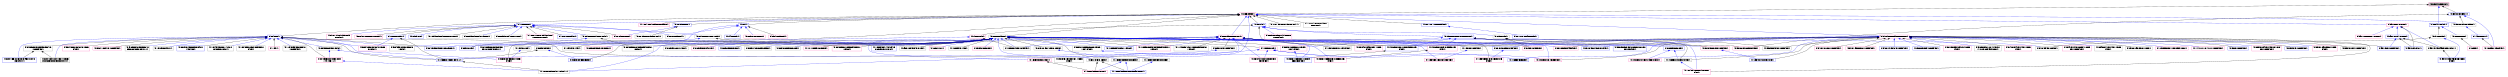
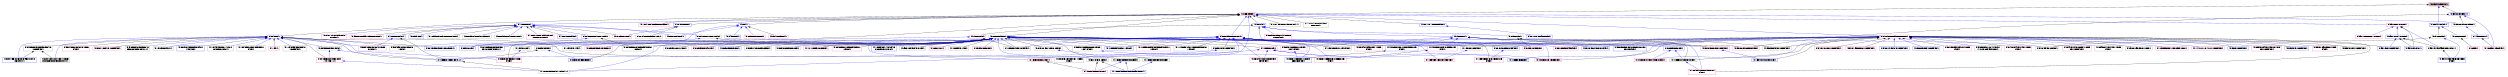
(369, 37) -> (367, 37)
(1458, 37) -> (1460, 37)
